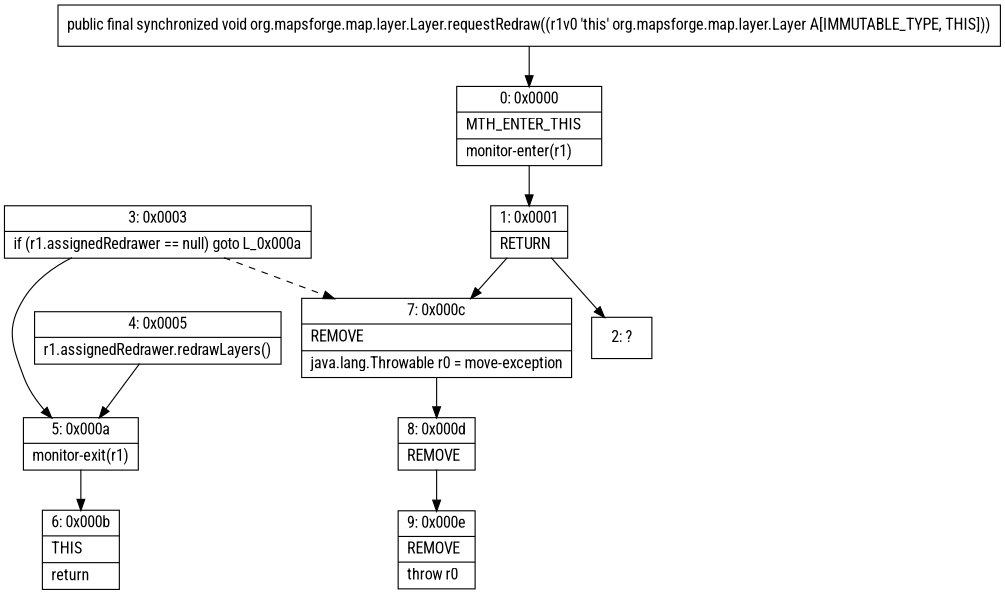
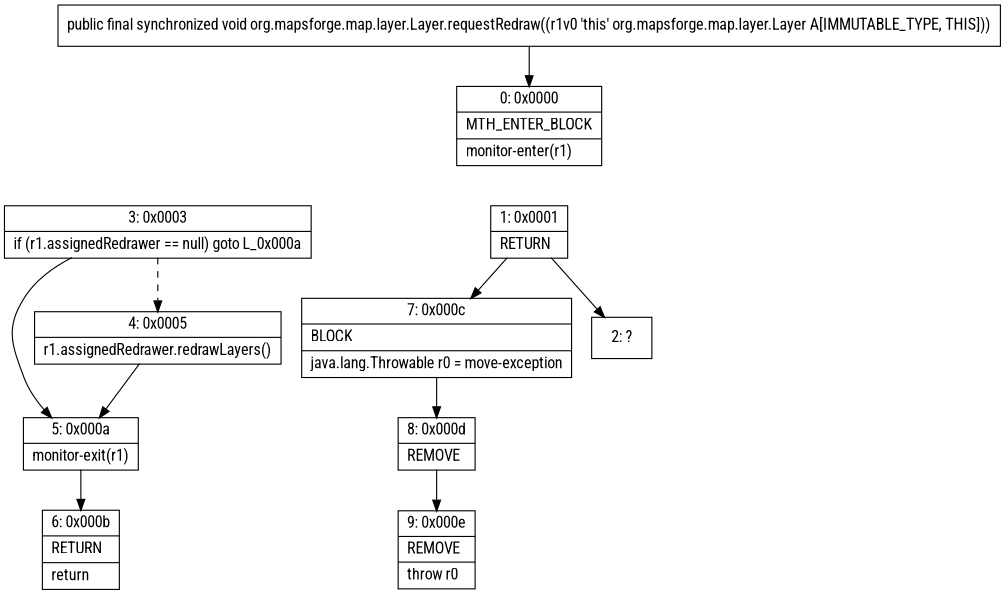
(524, 125) -> (529, 125)
(529, 180) -> none
(274, 276) -> (158, 279)
(337, 337) -> (332, 337)
(67, 549) -> (77, 549)
